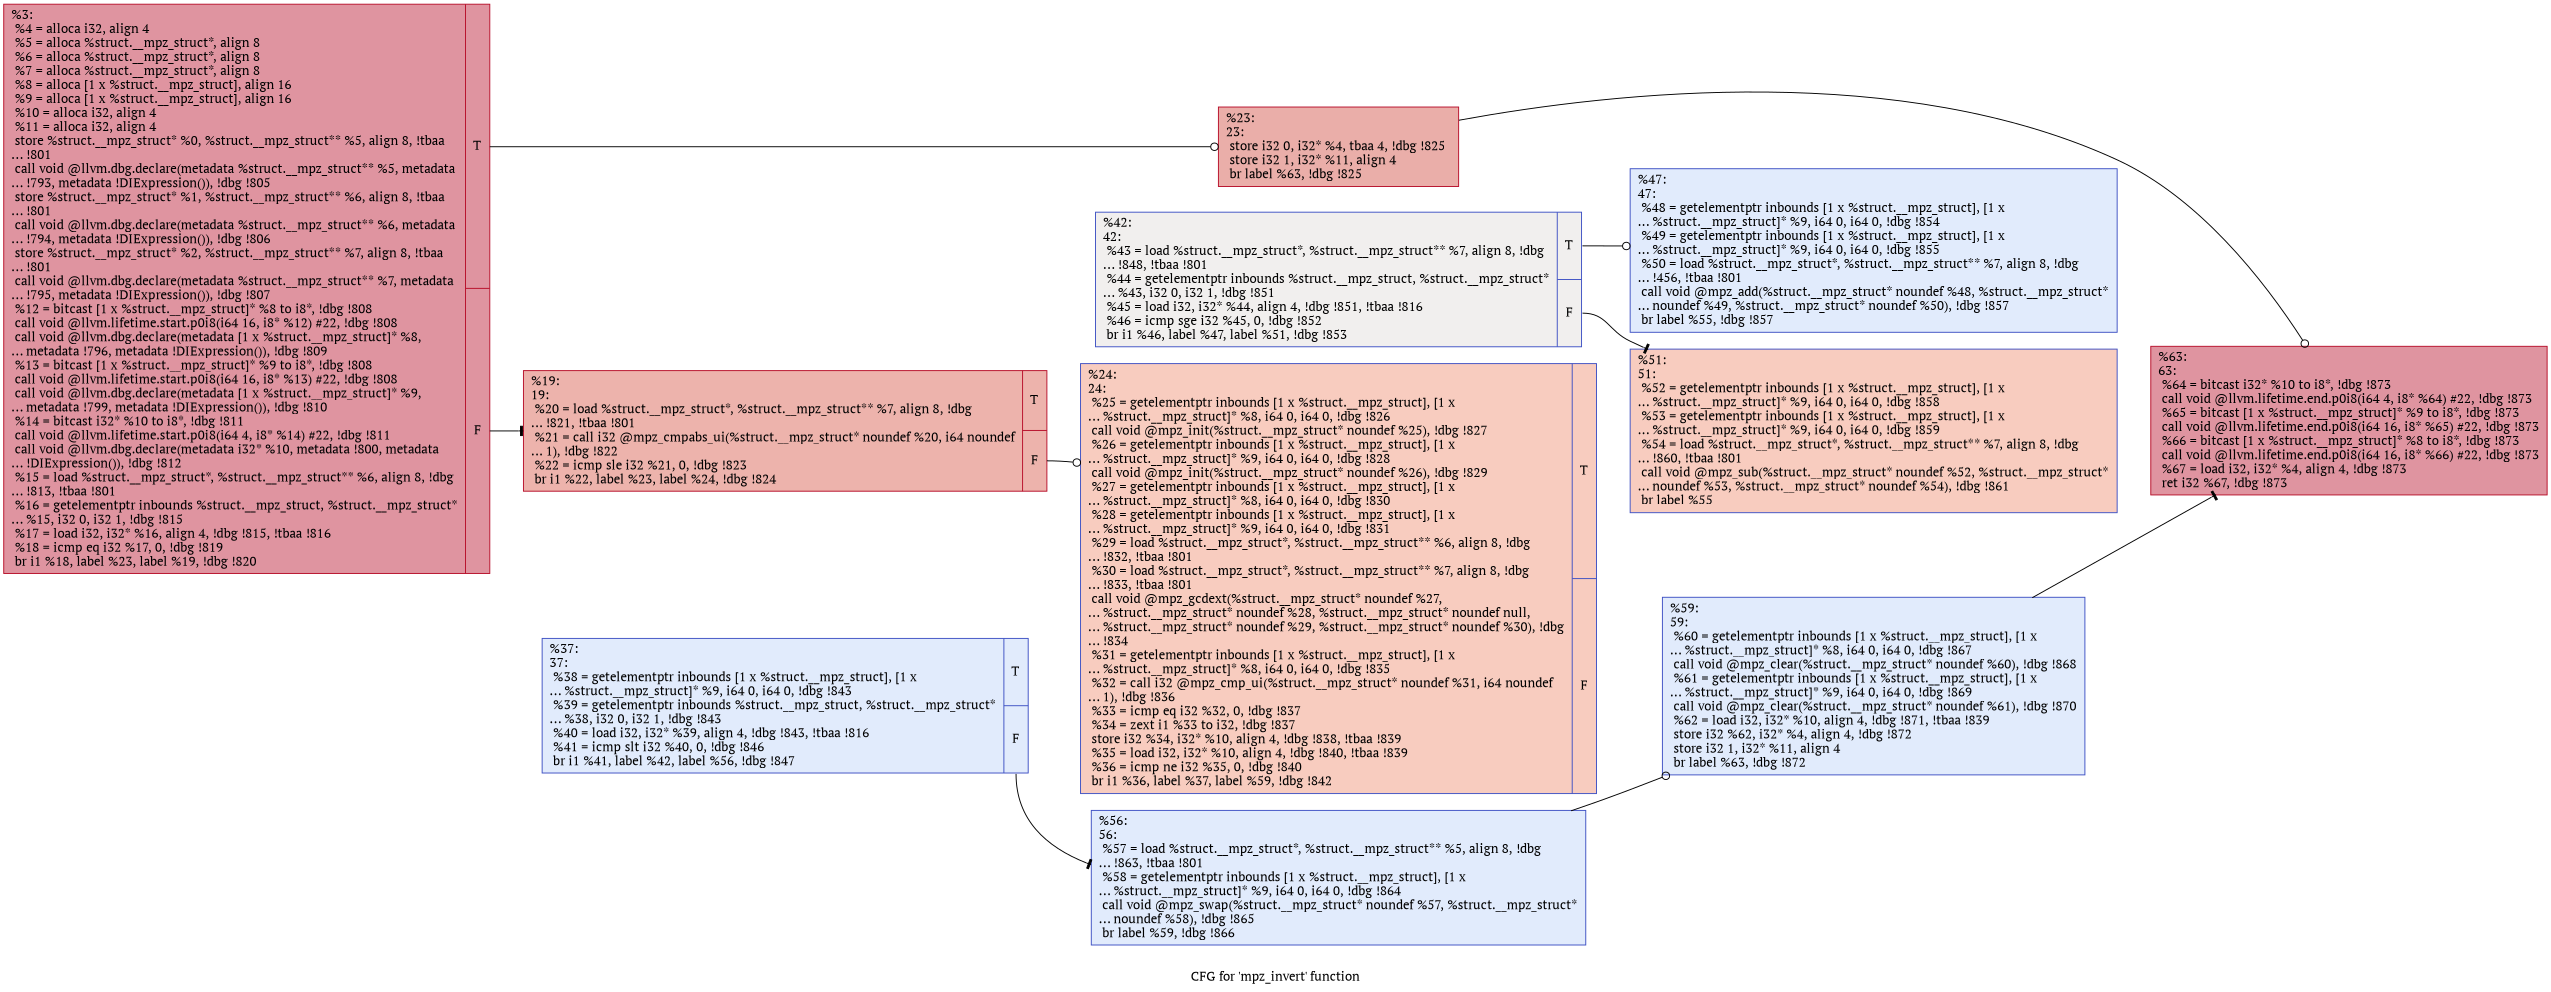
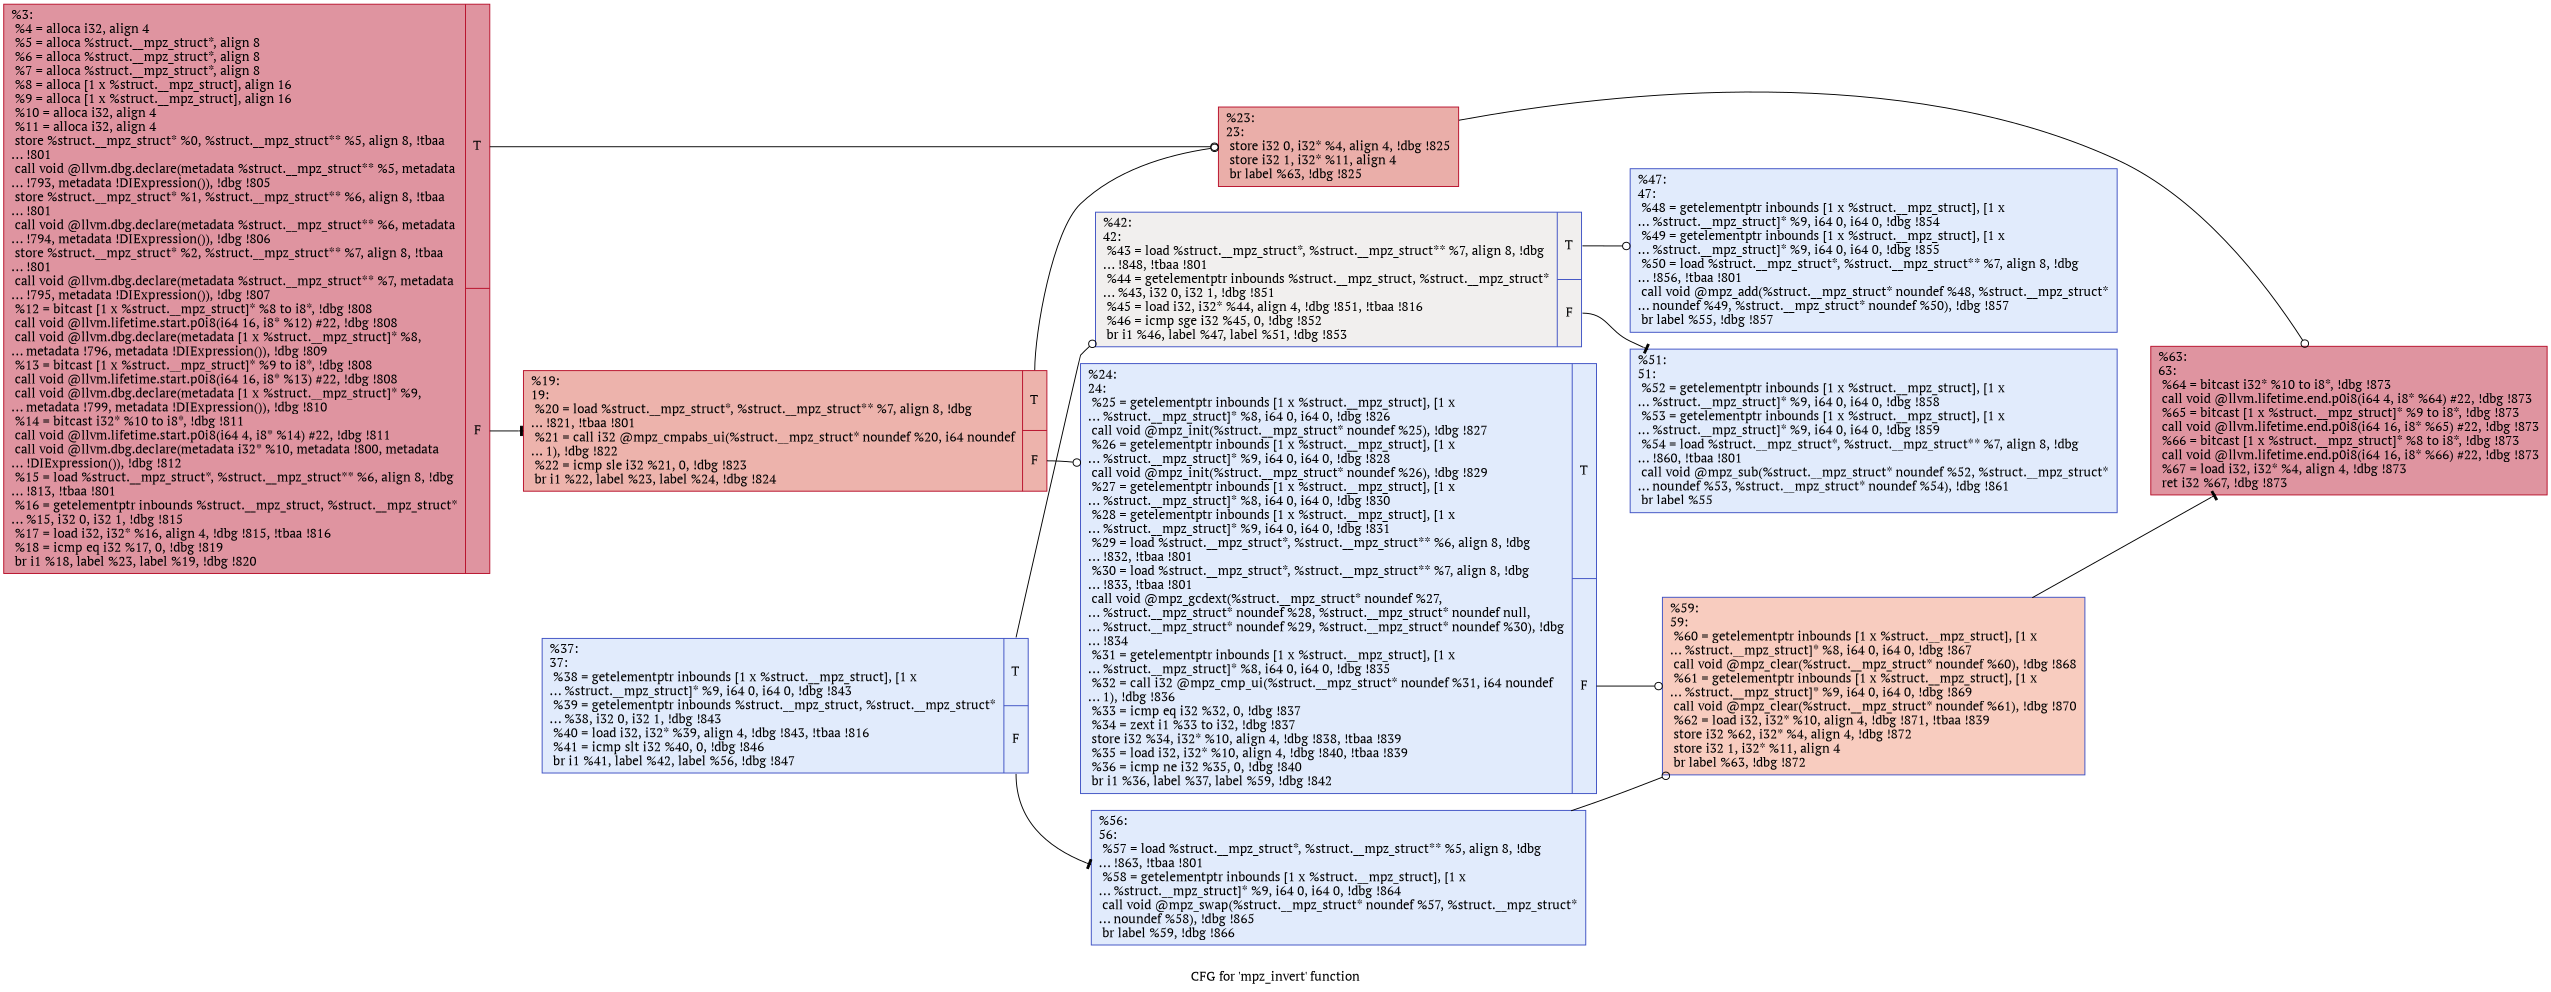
(1336, 146) -> (1339, 146)
none -> (1071, 216)
(1690, 278) -> (1690, 278)
(1874, 431) -> (1874, 431)
none -> (1049, 490)
(1339, 579) -> (1339, 579)
none -> (1626, 686)
(1874, 686) -> (1874, 686)
